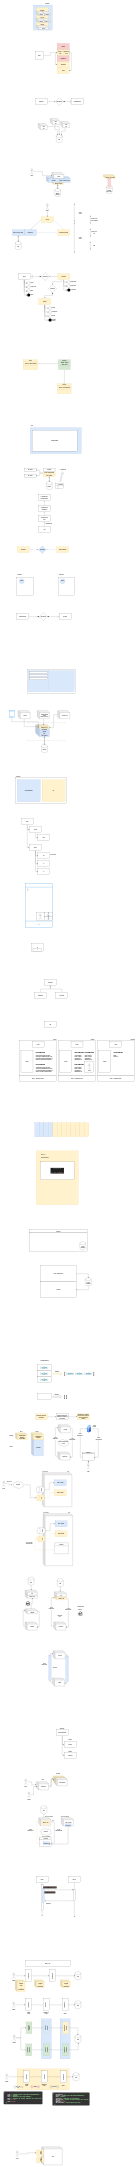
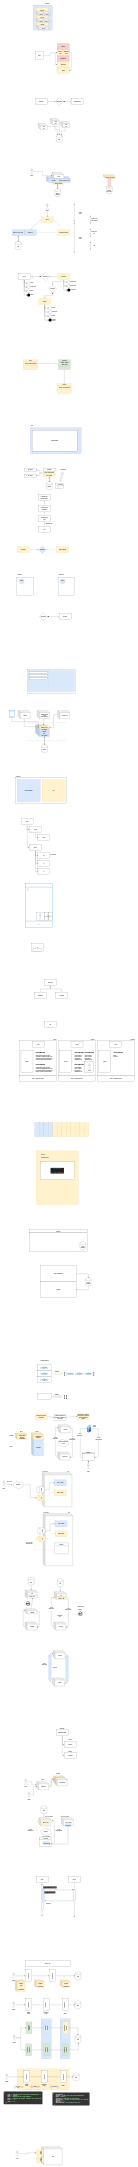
(23, 617) -> none
(36, 617) -> none
(62, 1417) -> (60, 1417)
